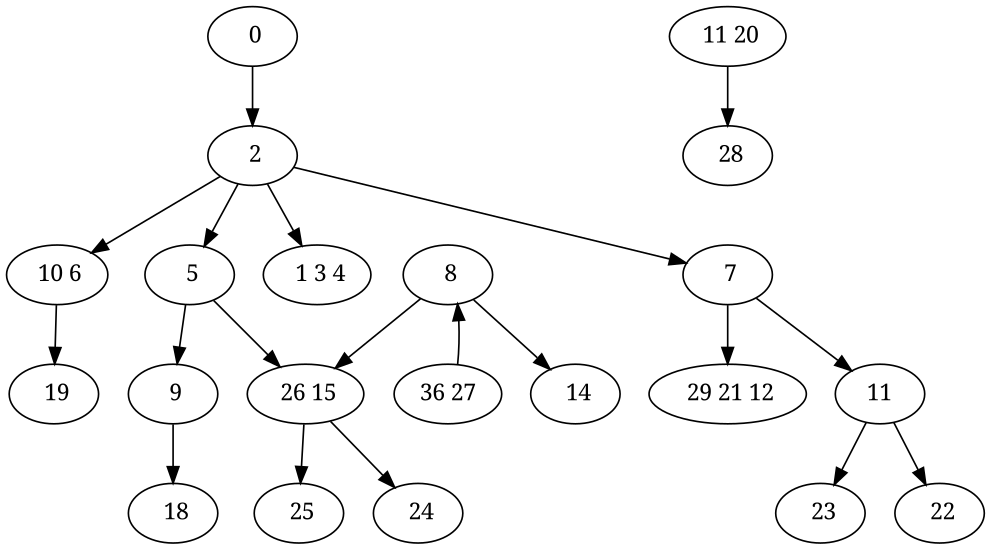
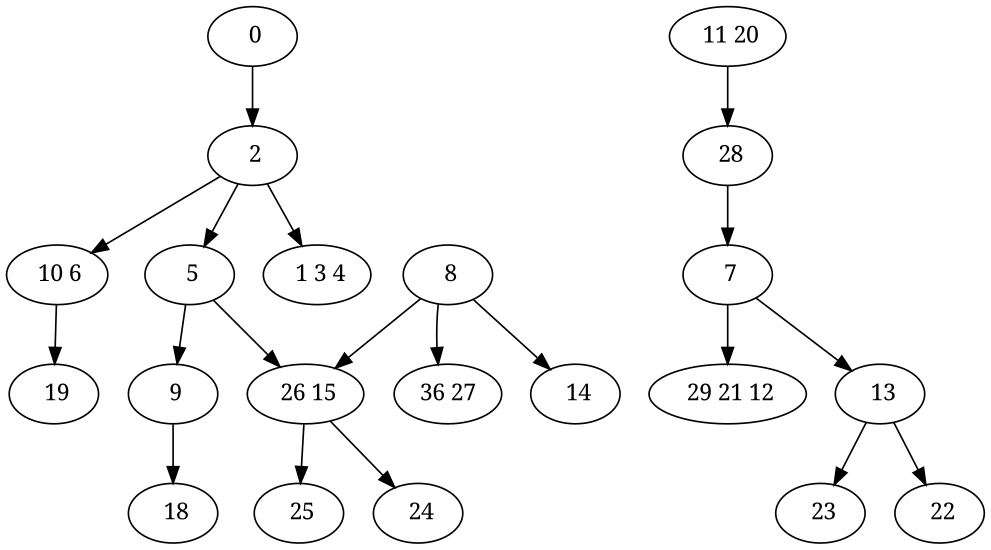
(482, 213) -> (728, 207)
(459, 343) -> (437, 326)
(880, 394) -> (880, 394)
